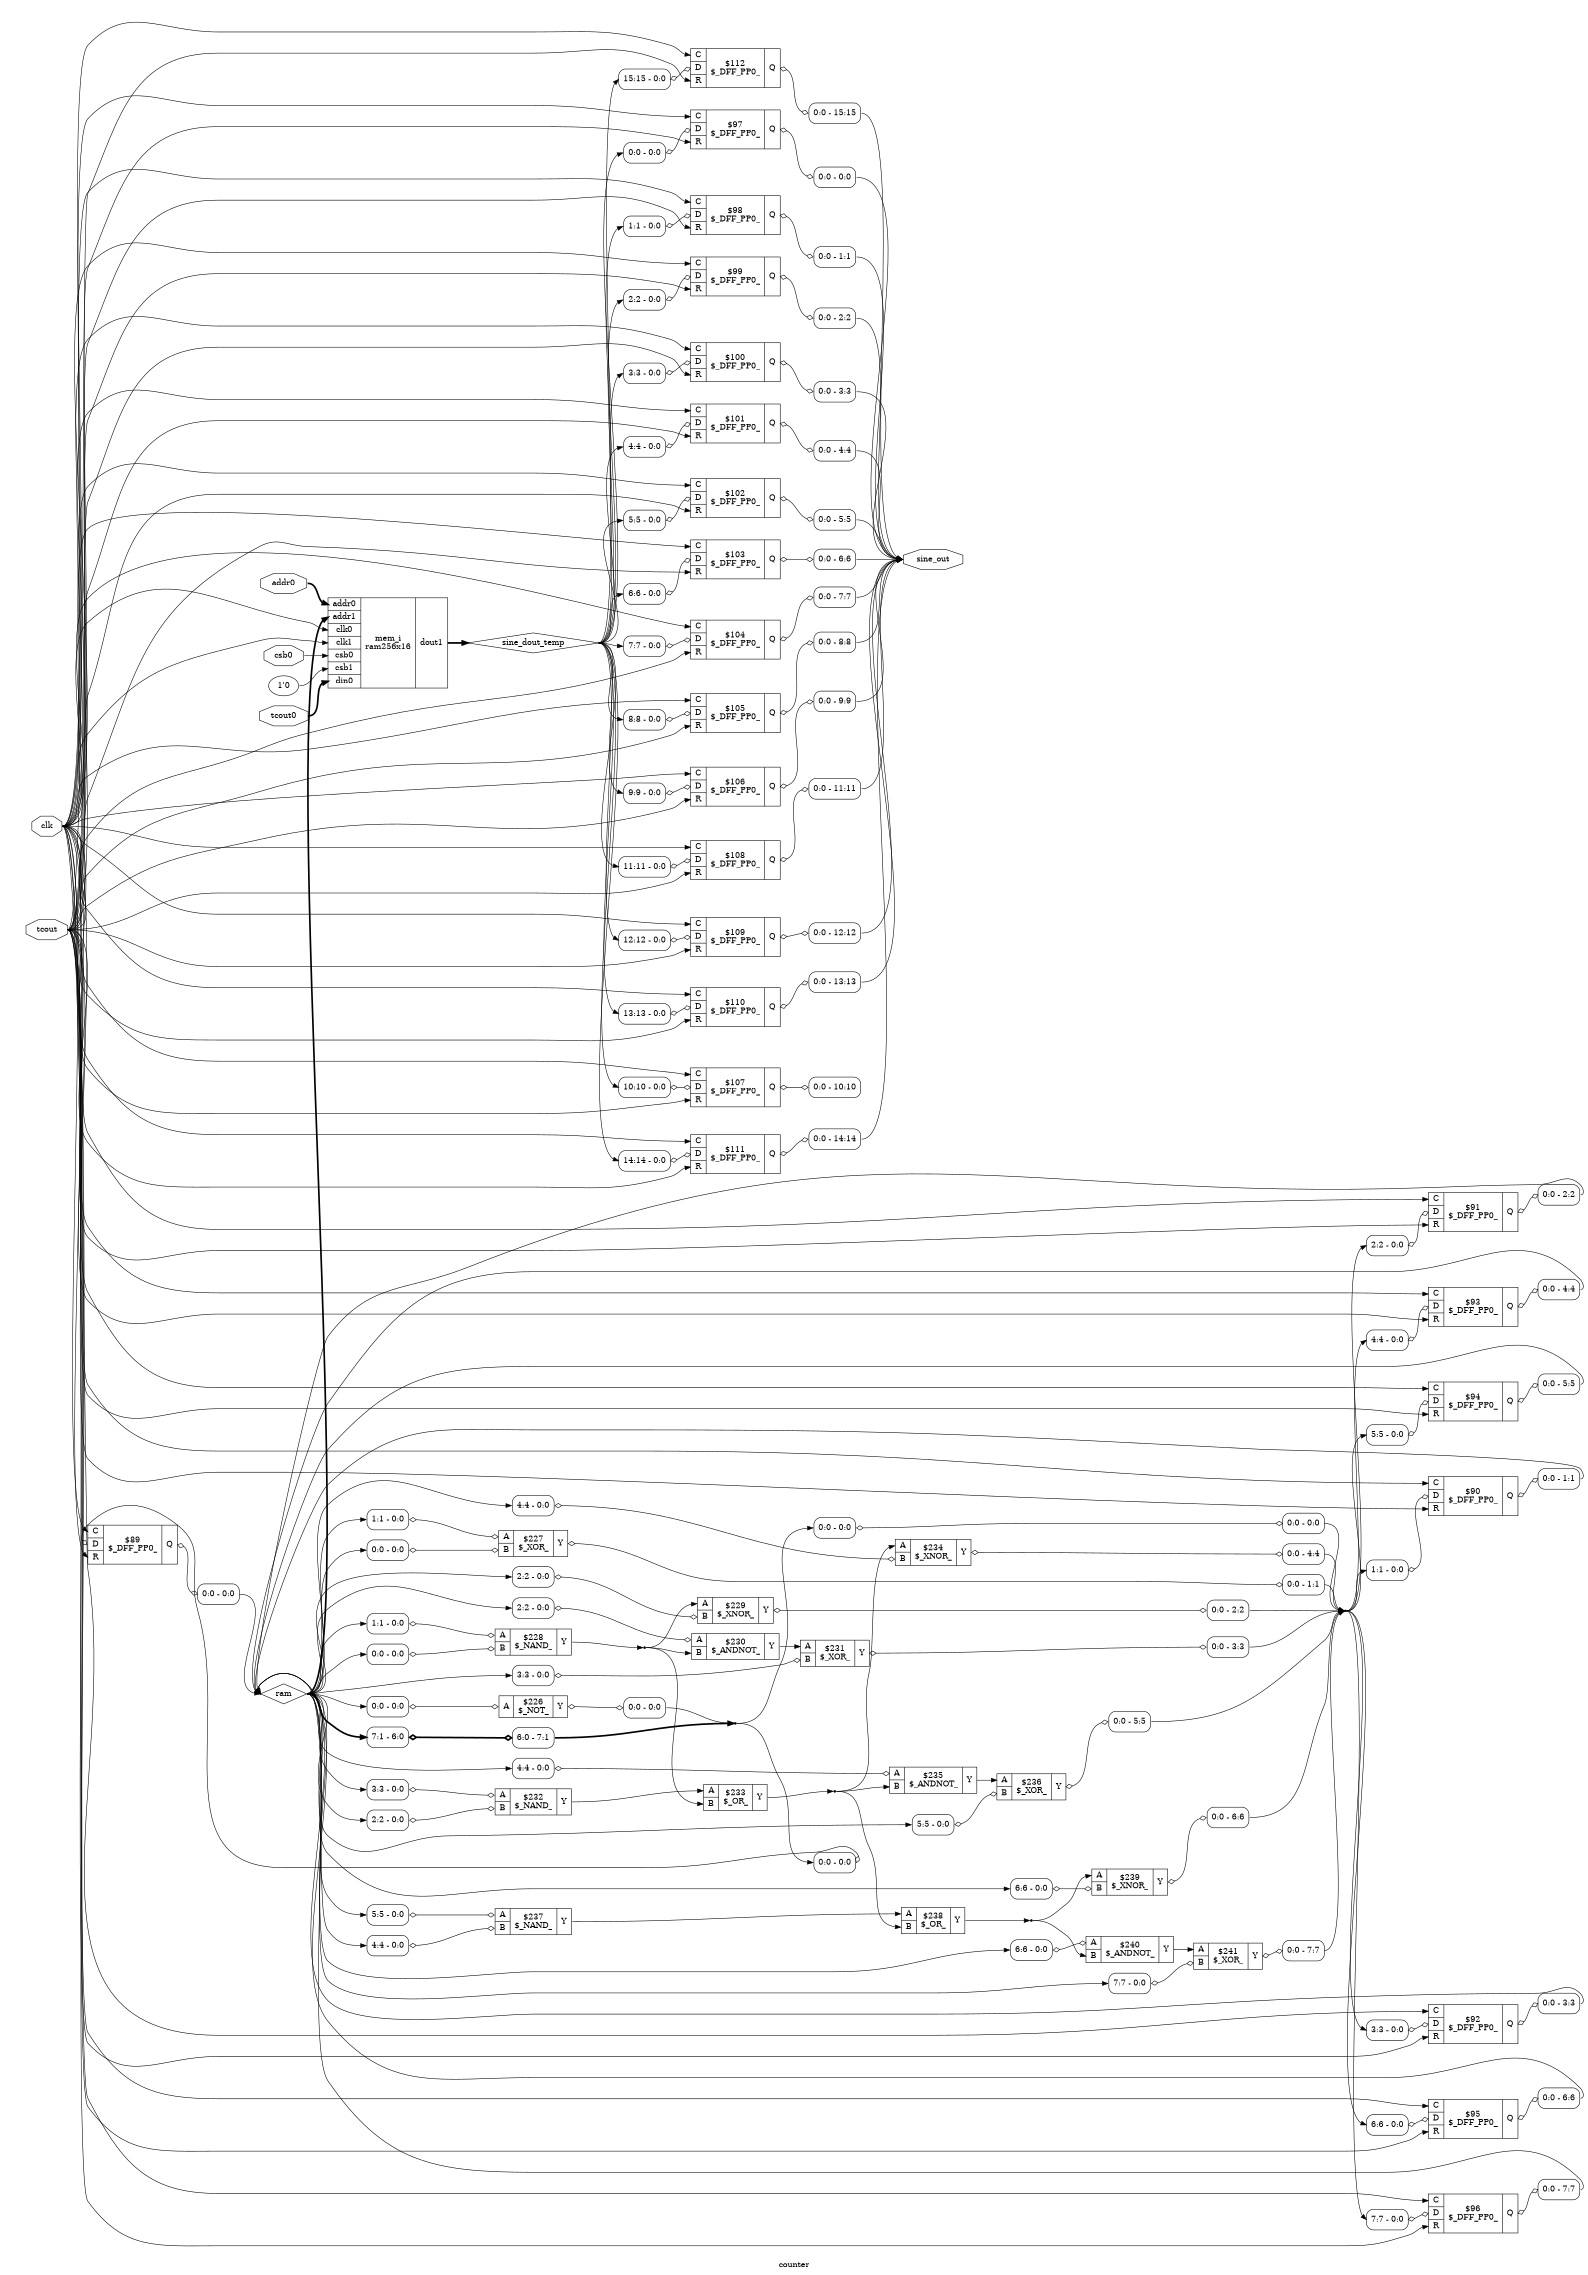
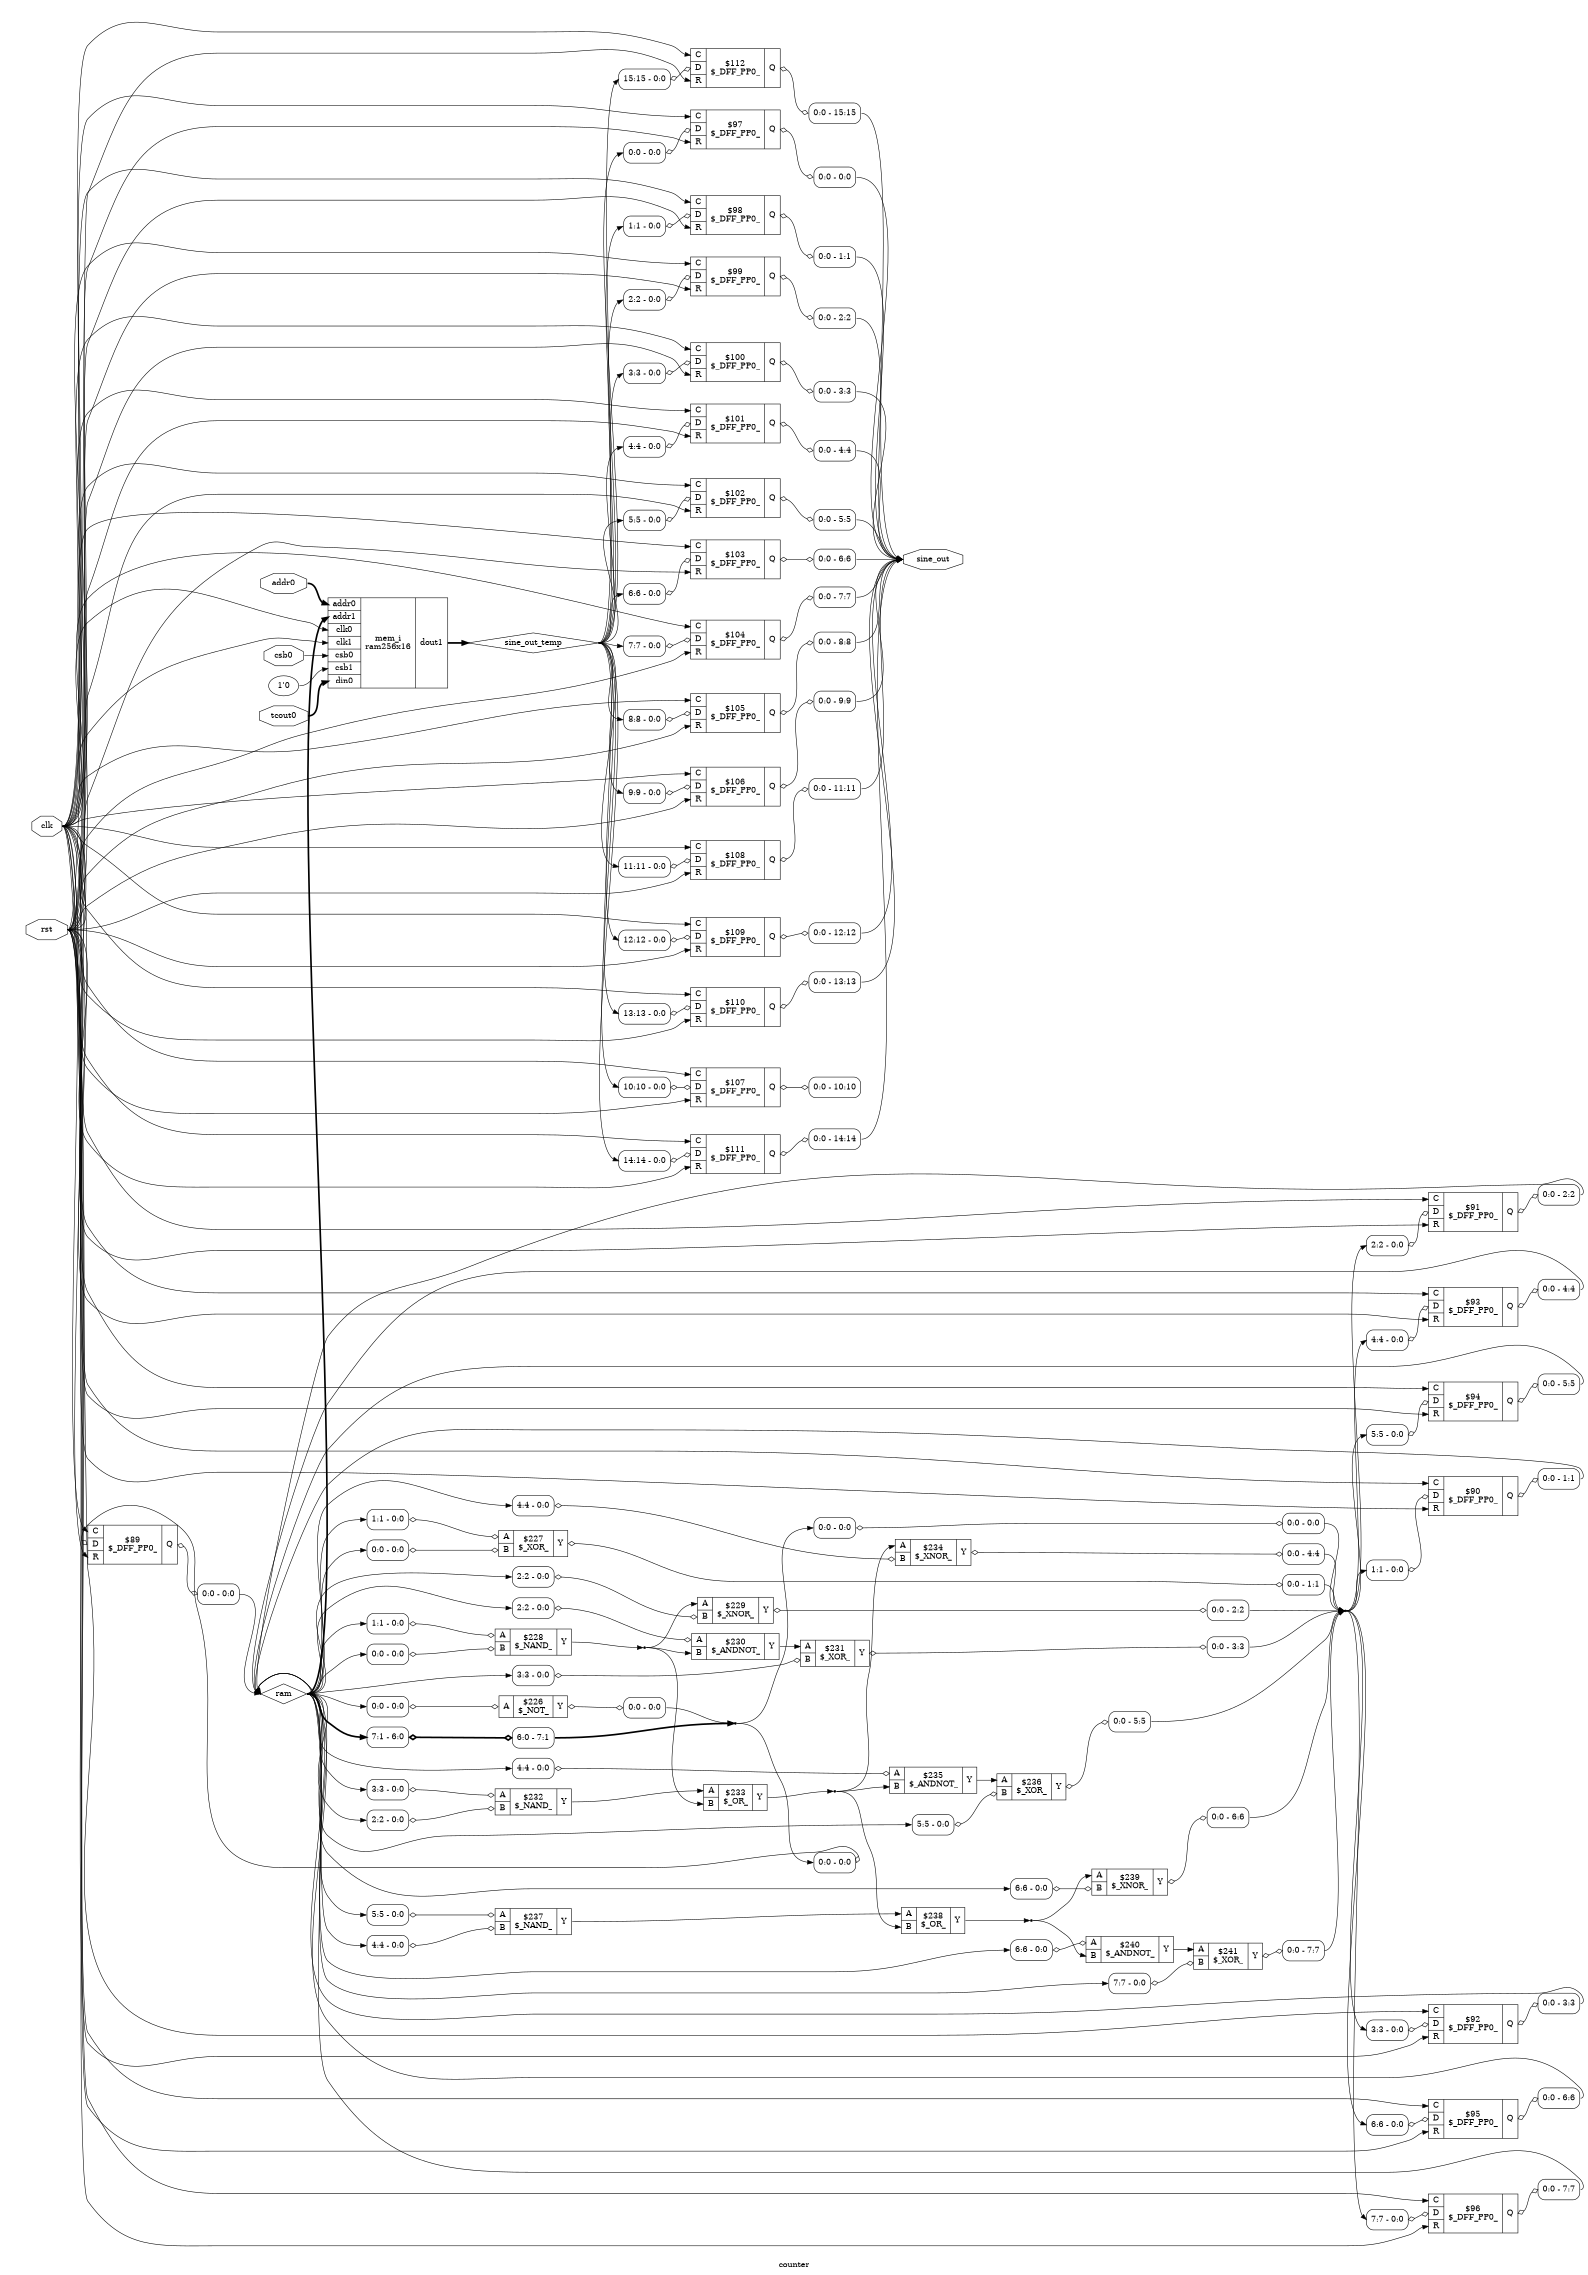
(533, 643) -> (533, 643)
(47, 930) -> (47, 930)
